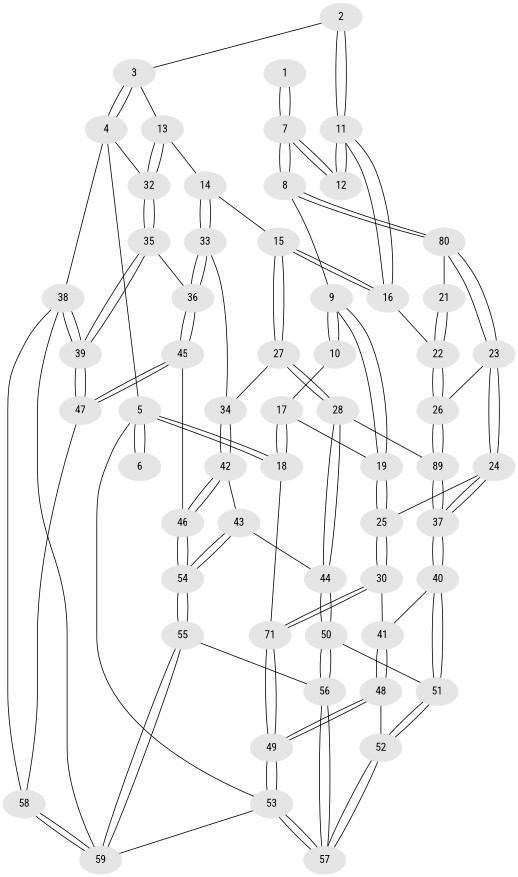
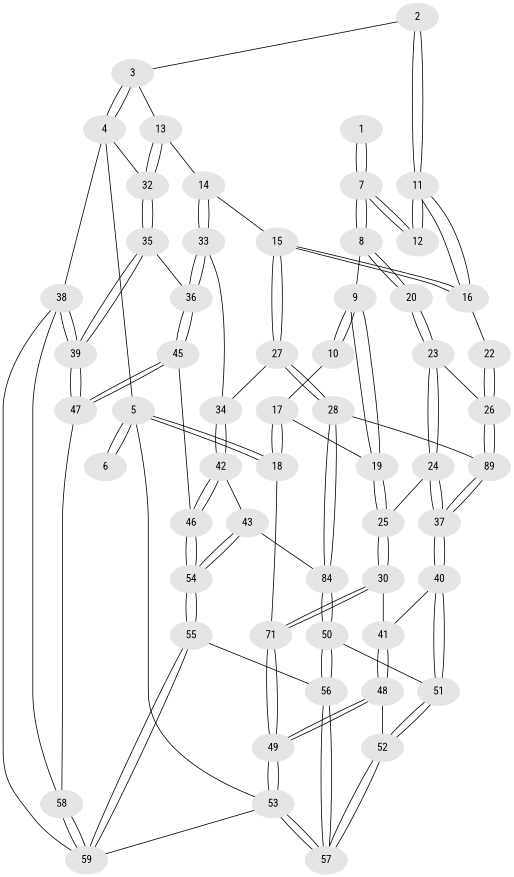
(444, 242) -> (411, 298)
(444, 298) -> none
(325, 579) -> (327, 579)
